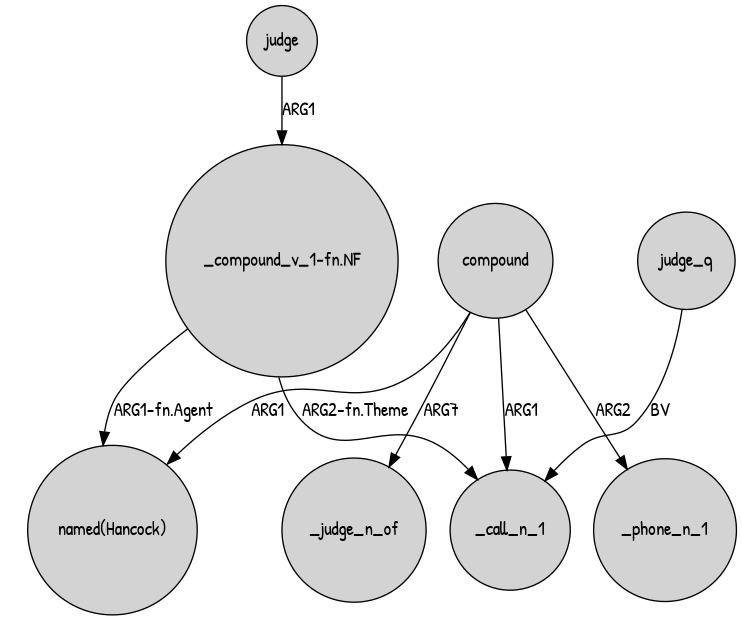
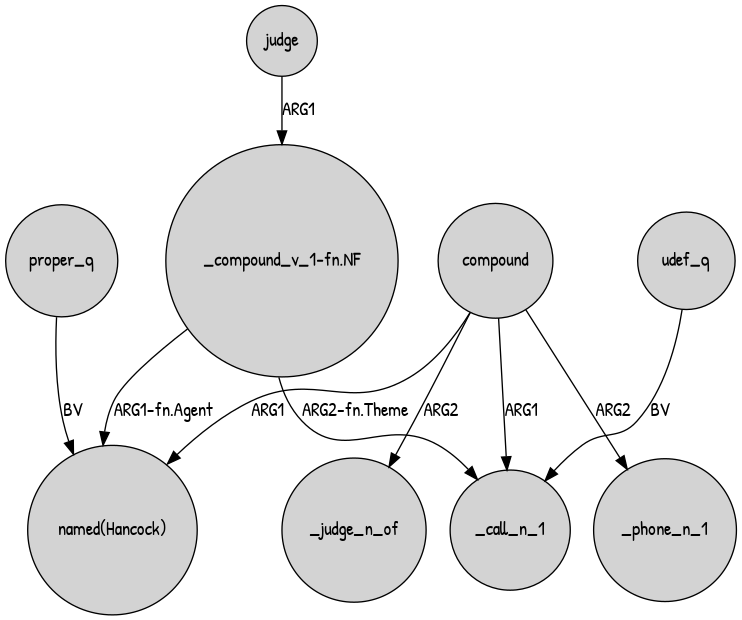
none -> (62, 261)
(686, 261) -> (686, 261)
(441, 411) -> (441, 411)
